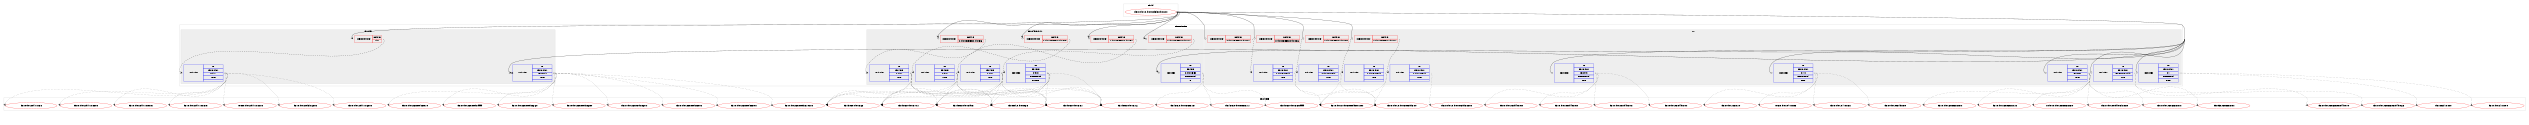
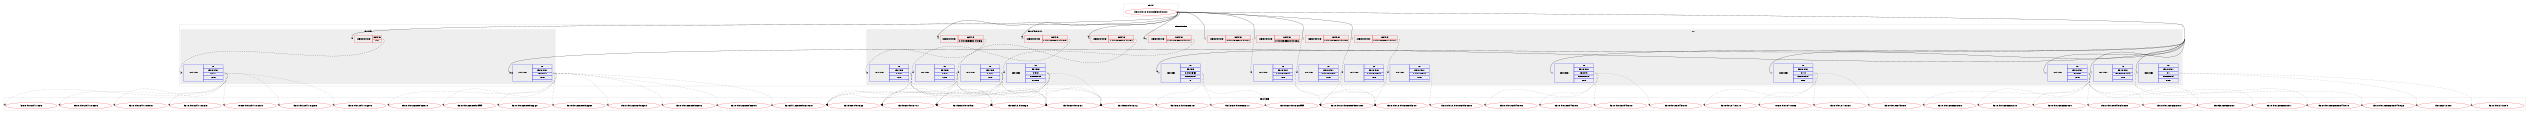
(31, 106) -> (31, 106)
(305, 106) -> (305, 106)
(799, 106) -> (799, 106)
(1731, 106) -> (1731, 106)
(2060, 106) -> (2060, 106)
none -> (2279, 106)
